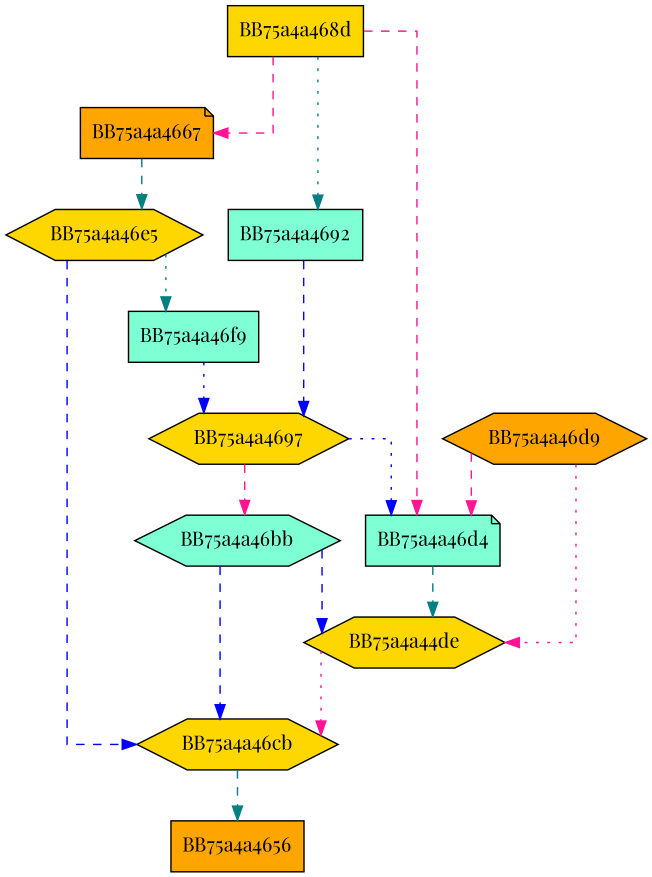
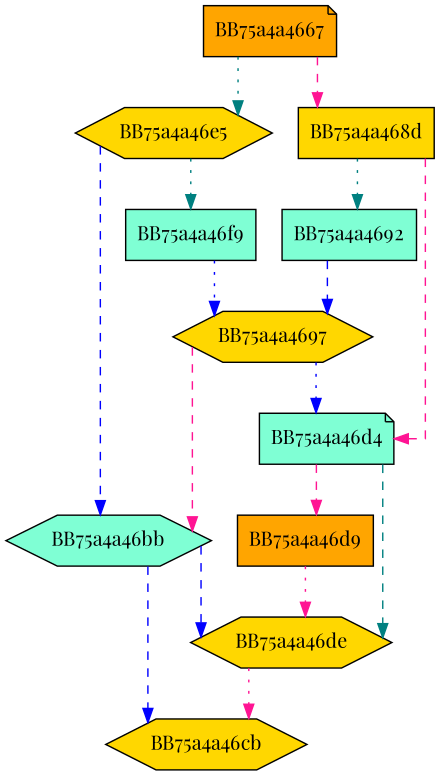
(273, 118) -> (317, 75)
(142, 177) -> (238, 79)
(545, 439) -> (305, 541)
(471, 477) -> (316, 482)
(67, 530) -> (100, 323)
(404, 643) -> (291, 643)
(237, 846) -> none
